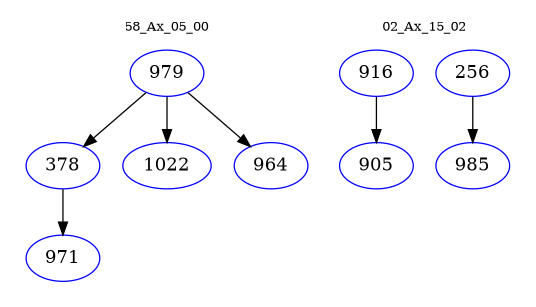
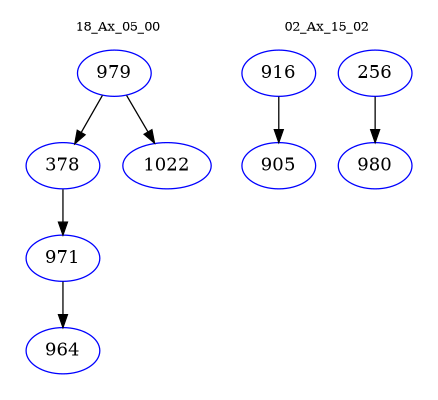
(167, 28) -> (118, 28)
(214, 115) -> (63, 298)
(473, 166) -> (375, 166)
